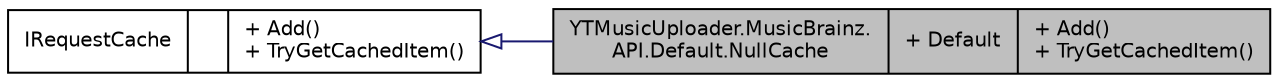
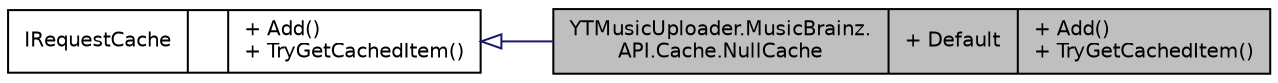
(721, 51) -> (721, 51)
